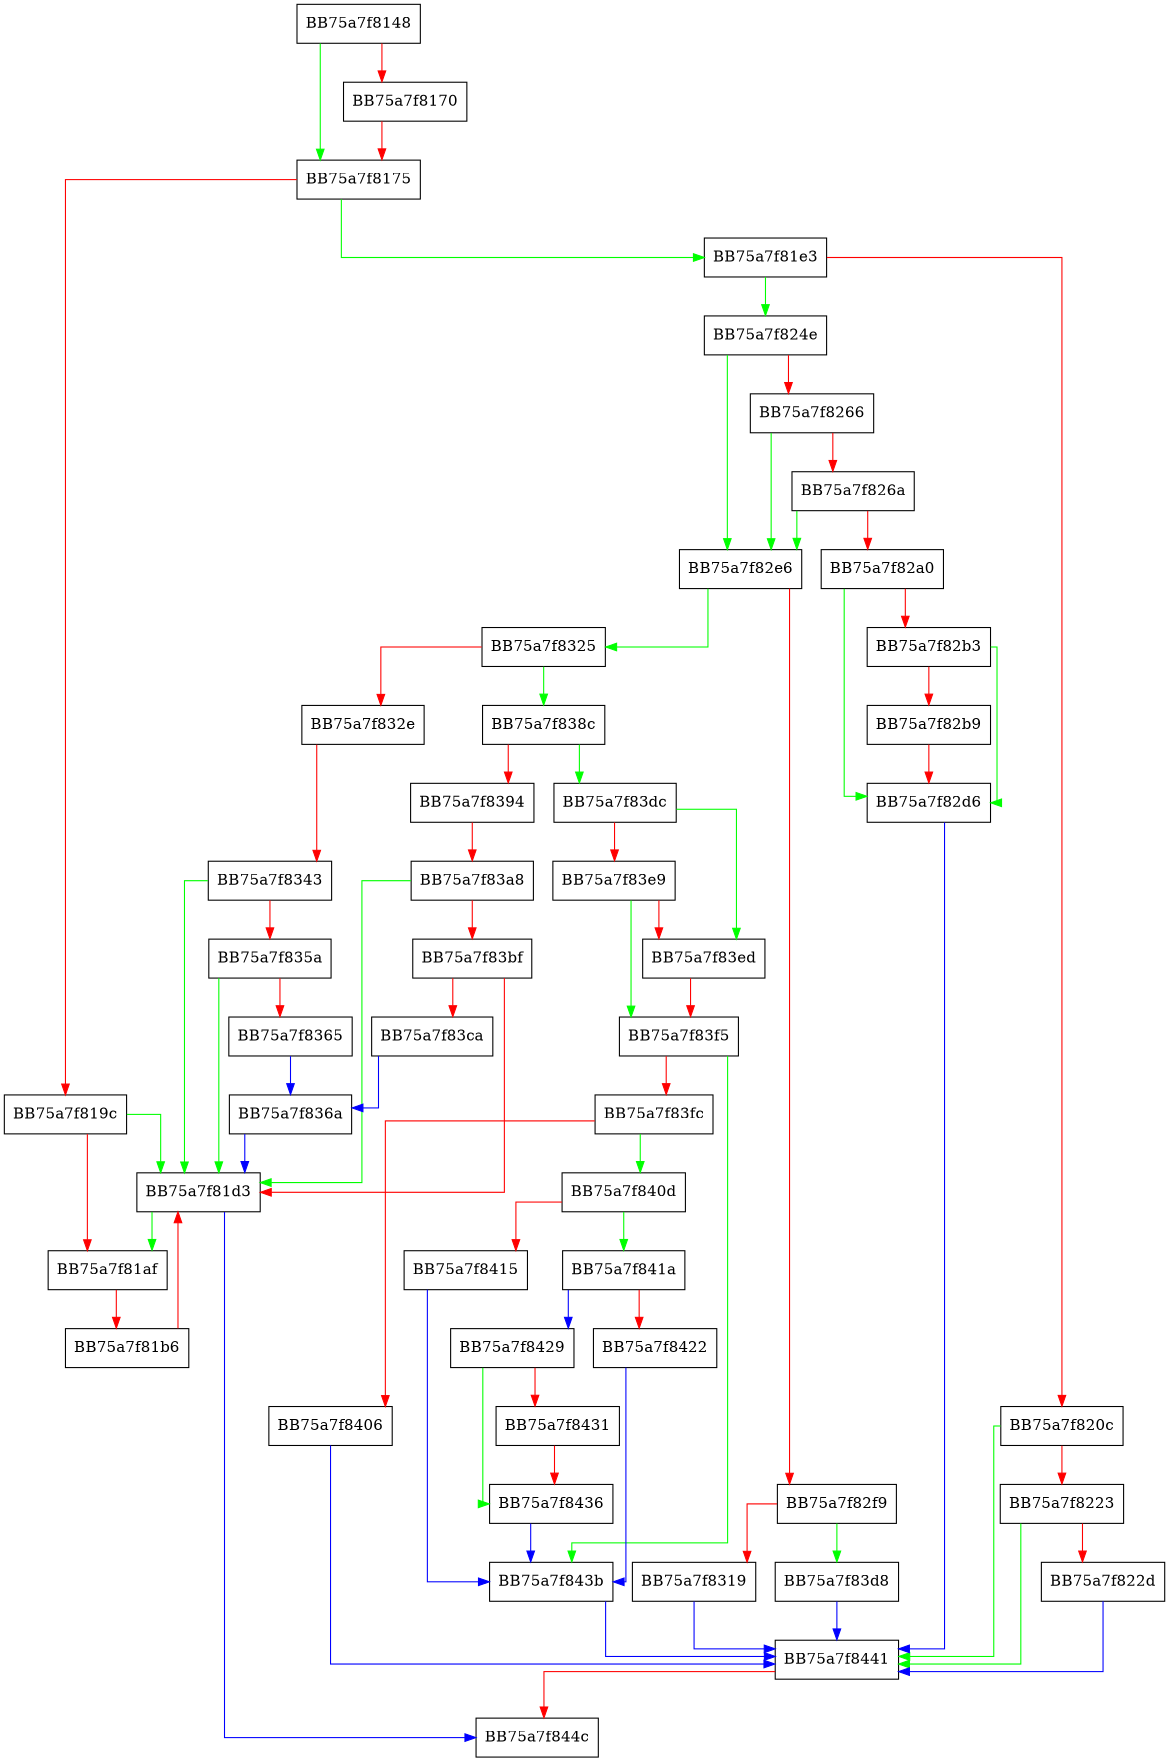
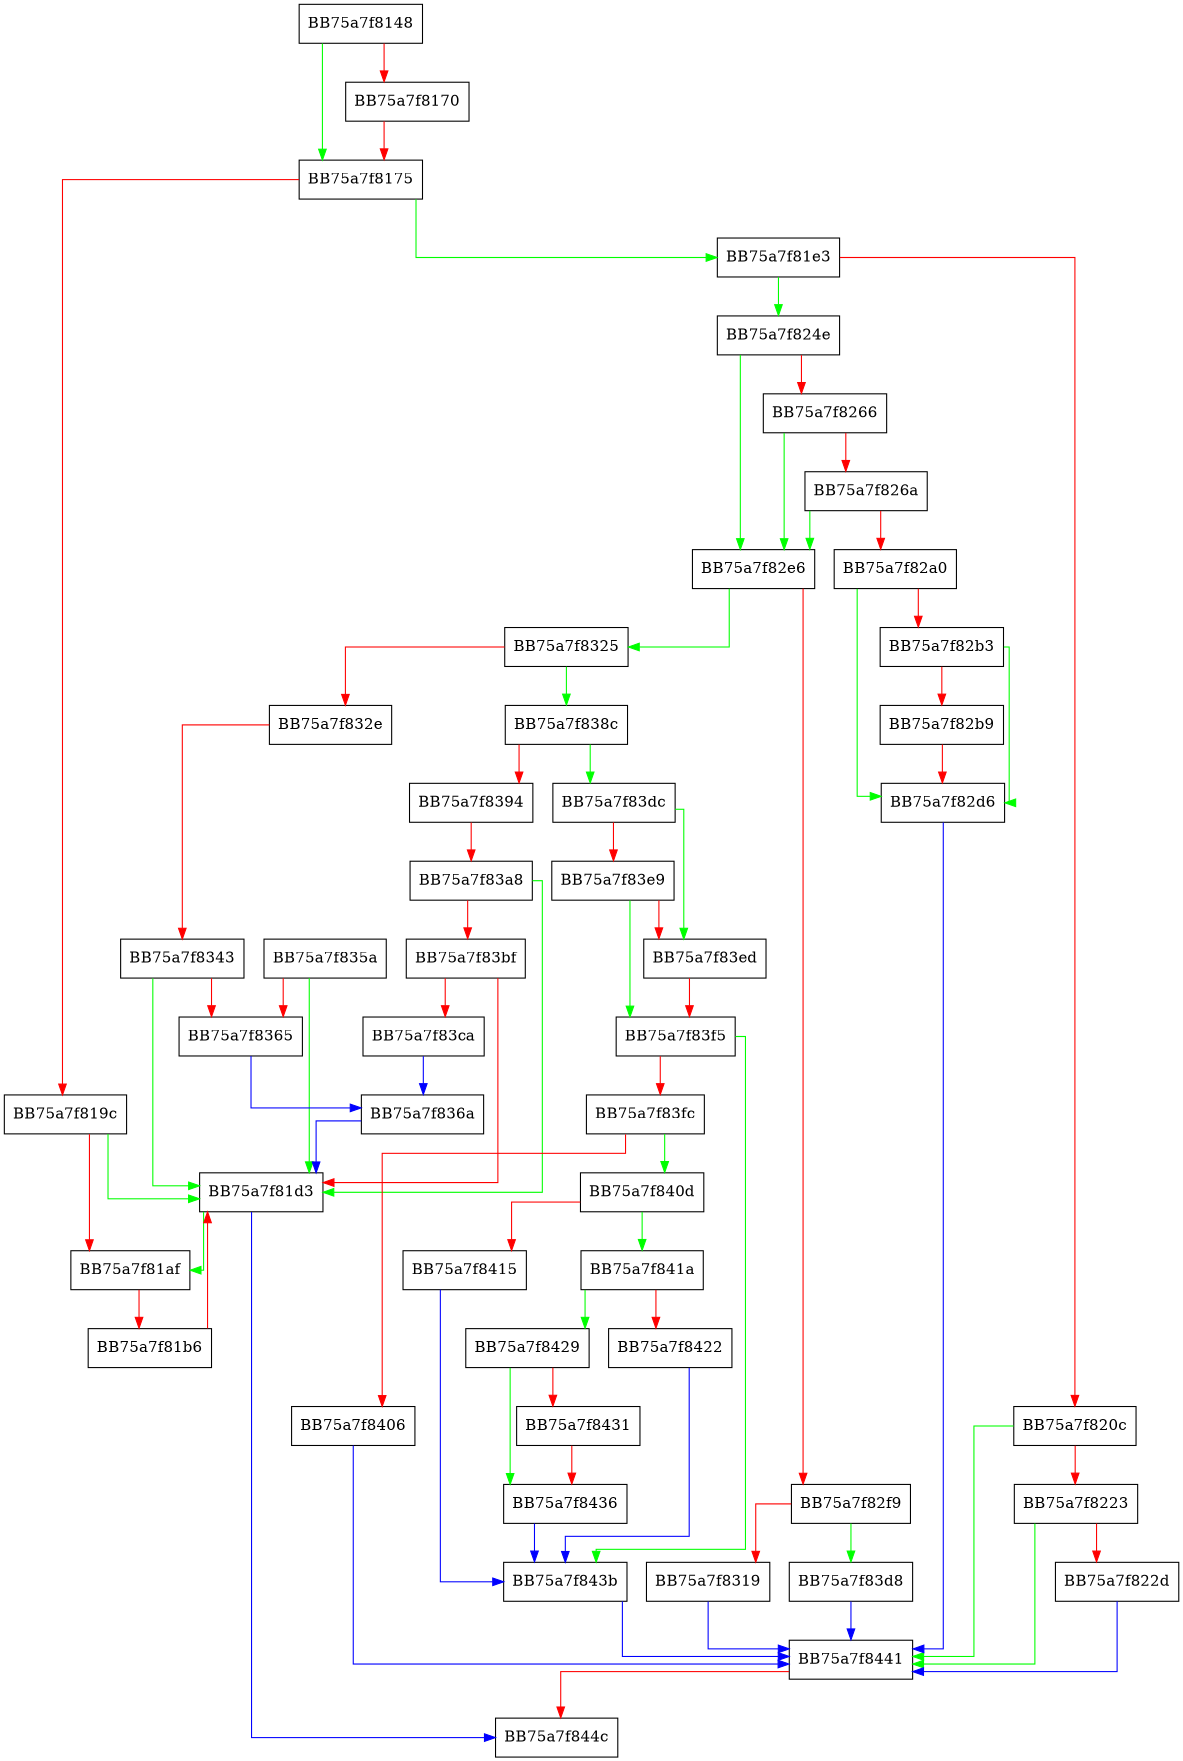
(270, 914) -> (212, 992)
(568, 1304) -> (585, 1304)
